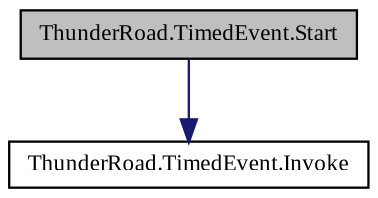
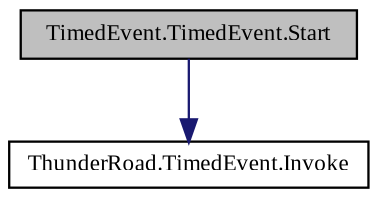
(189, 35) -> (189, 35)
